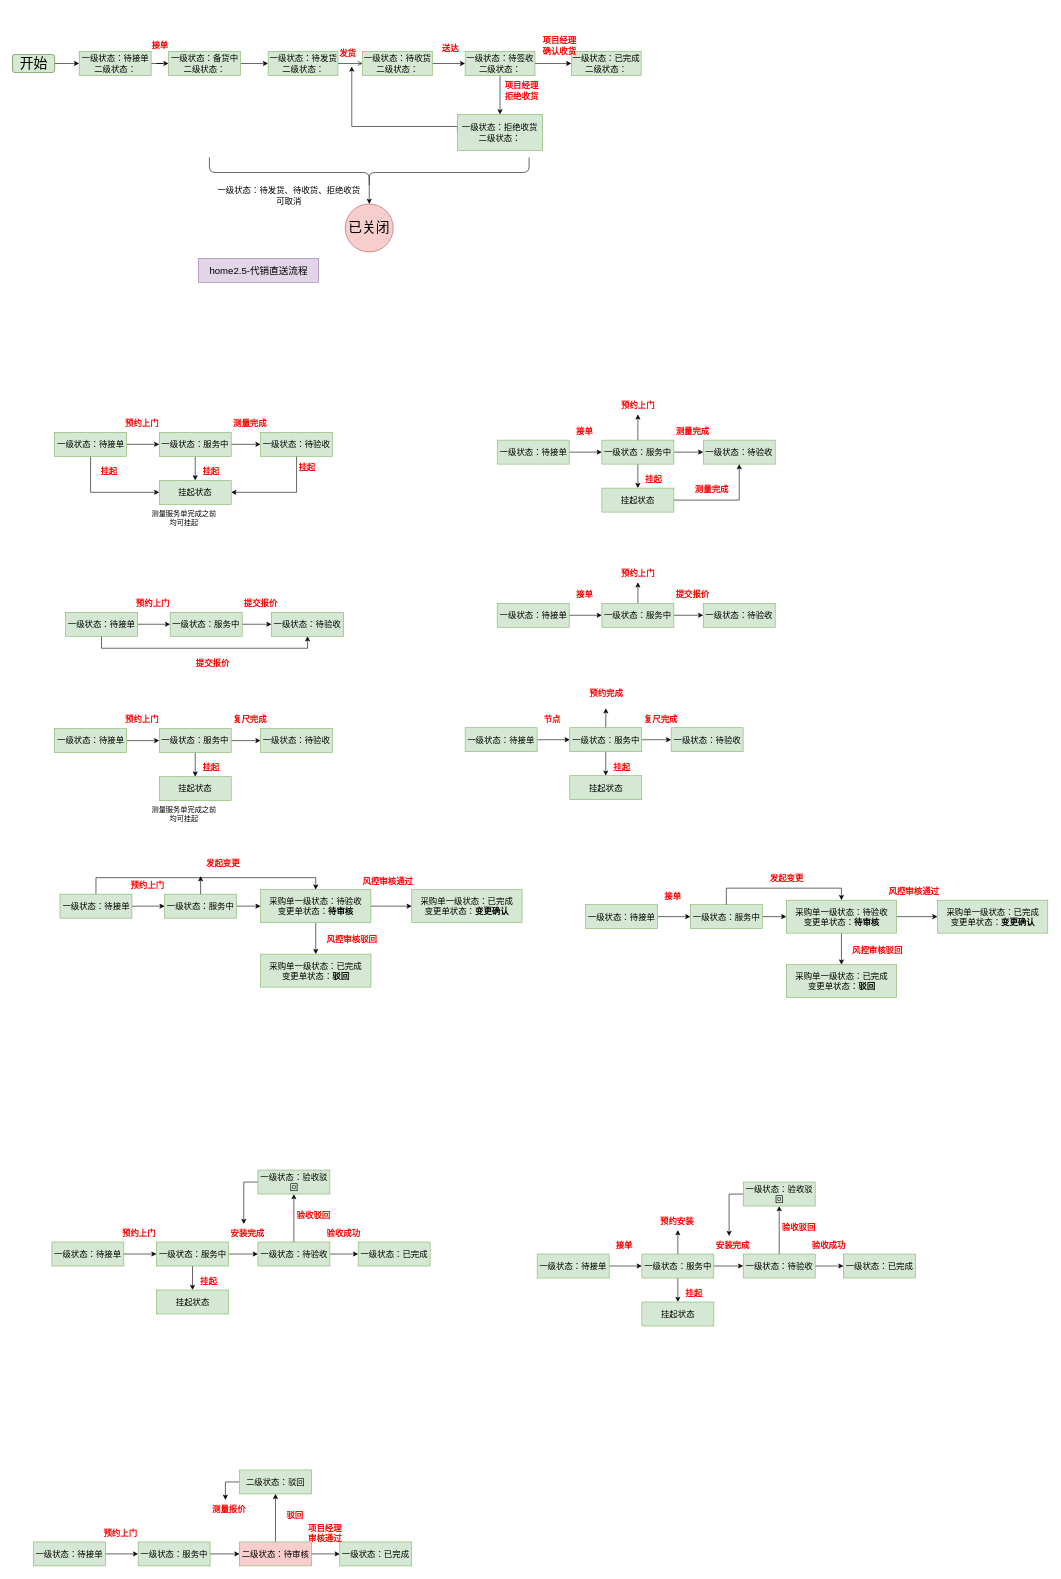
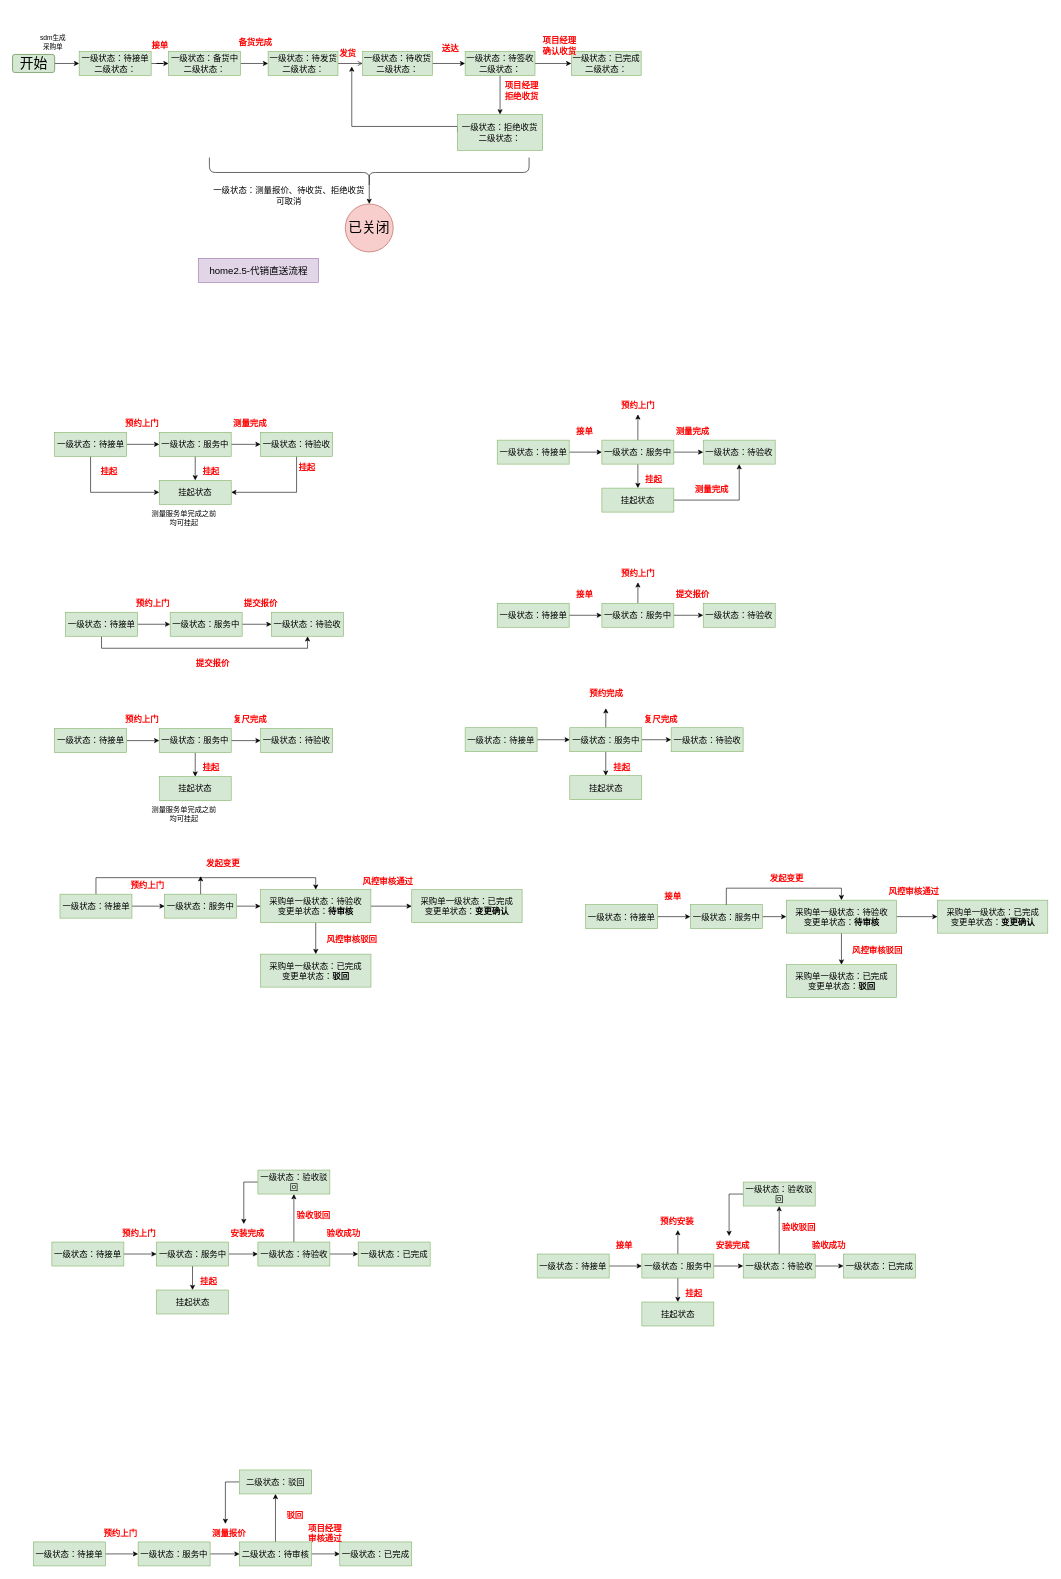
none -> (53, 42)
none -> (255, 42)
(289, 195) -> (289, 195)
(552, 719) -> none
(229, 1509) -> (229, 1533)
(276, 1554) -> (276, 1554)
